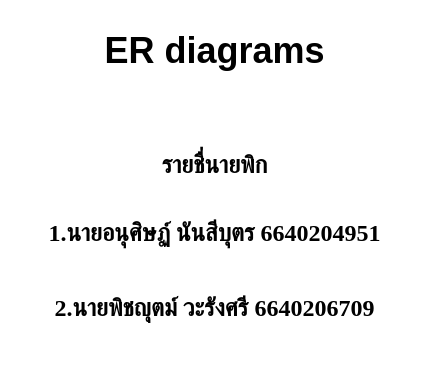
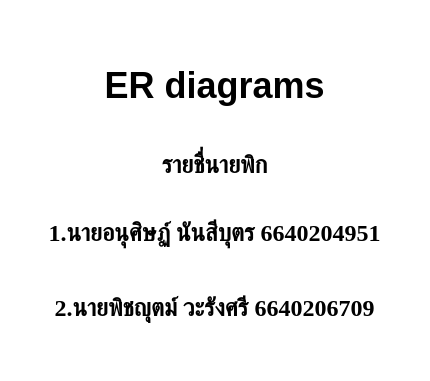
(215, 51) -> (215, 86)
